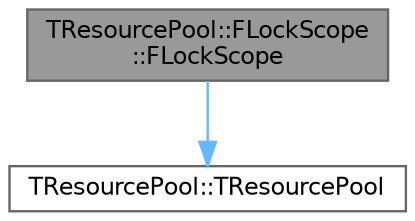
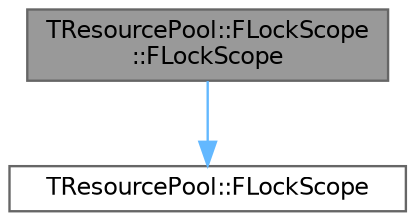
(208, 189) -> (208, 189)
